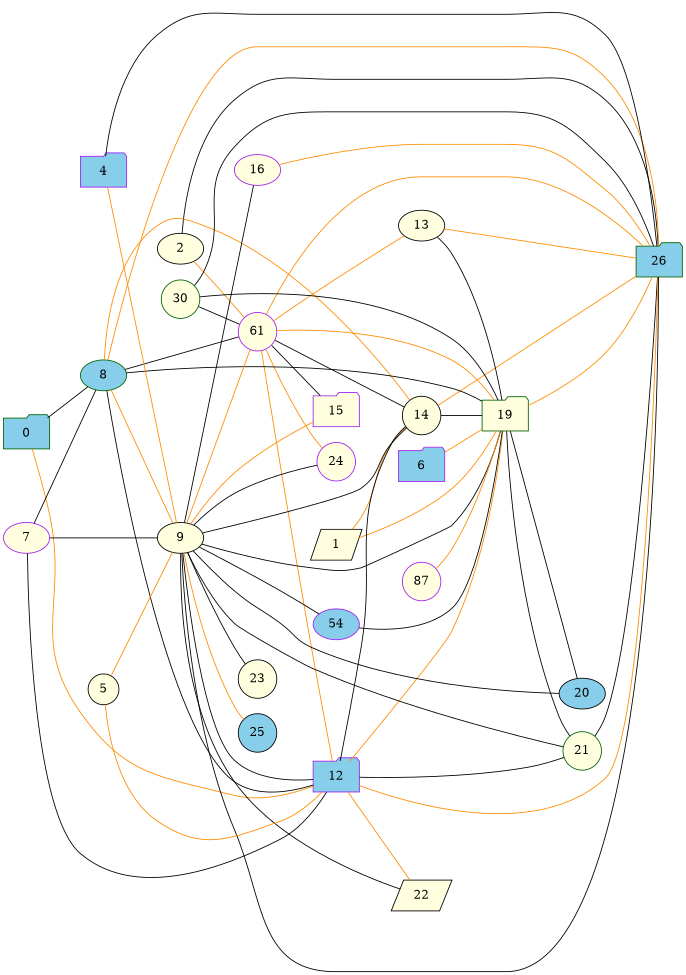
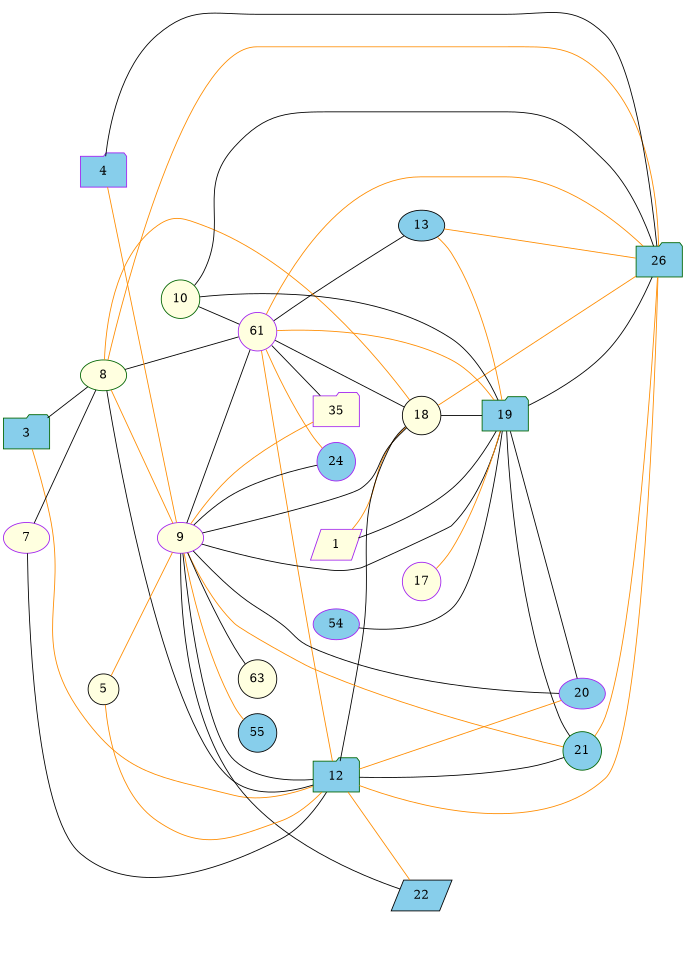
(258, 170) -> none
(422, 226) -> (422, 226)
(181, 249) -> none
(338, 277) -> (338, 277)
(181, 299) -> (181, 299)
(480, 314) -> (480, 314)
(604, 354) -> (604, 354)
(306, 368) -> none
(104, 375) -> (104, 375)
(336, 411) -> (336, 411)
(422, 416) -> (422, 416)
(505, 416) -> (505, 416)
(27, 434) -> (27, 434)
(218, 436) -> (218, 436)
(336, 462) -> (336, 462)
(422, 466) -> none
(439, 499) -> (439, 499)
(639, 509) -> (639, 509)
(104, 538) -> none
(181, 538) -> (181, 538)
(336, 545) -> (336, 545)
(260, 579) -> none
(422, 582) -> (422, 582)
(460, 612) -> (460, 735)
(258, 679) -> (258, 679)
(343, 681) -> (343, 681)
(582, 694) -> (582, 694)
(258, 733) -> (258, 733)
(582, 751) -> (582, 751)
(336, 777) -> (336, 777)
(422, 896) -> (422, 896)
(549, 949) -> none
